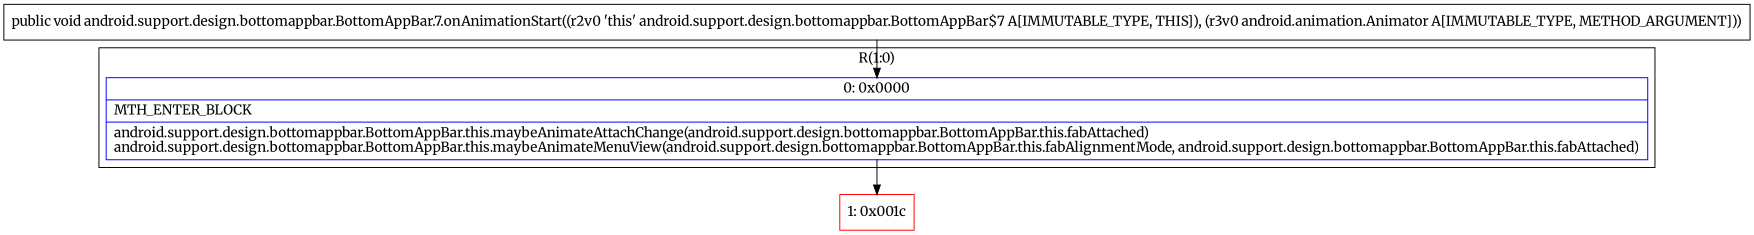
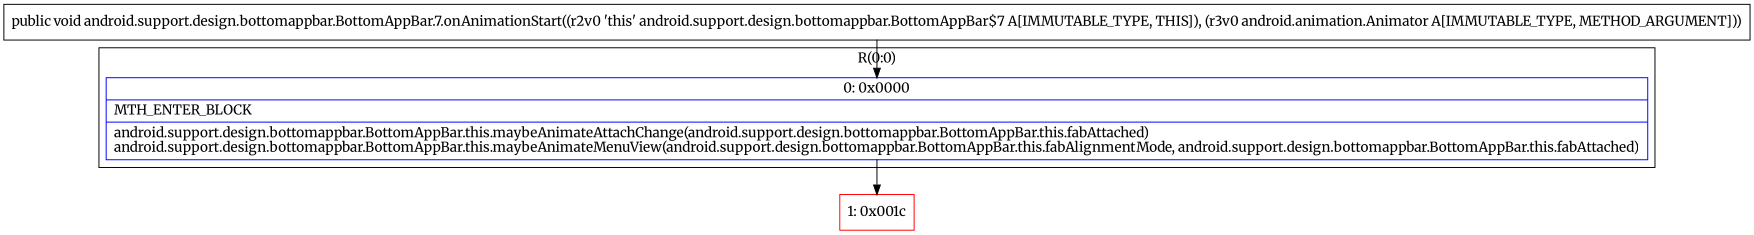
(877, 59) -> (877, 59)
